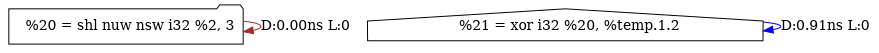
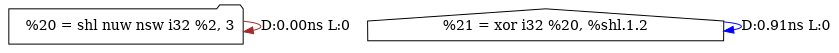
(565, 26) -> (546, 26)
